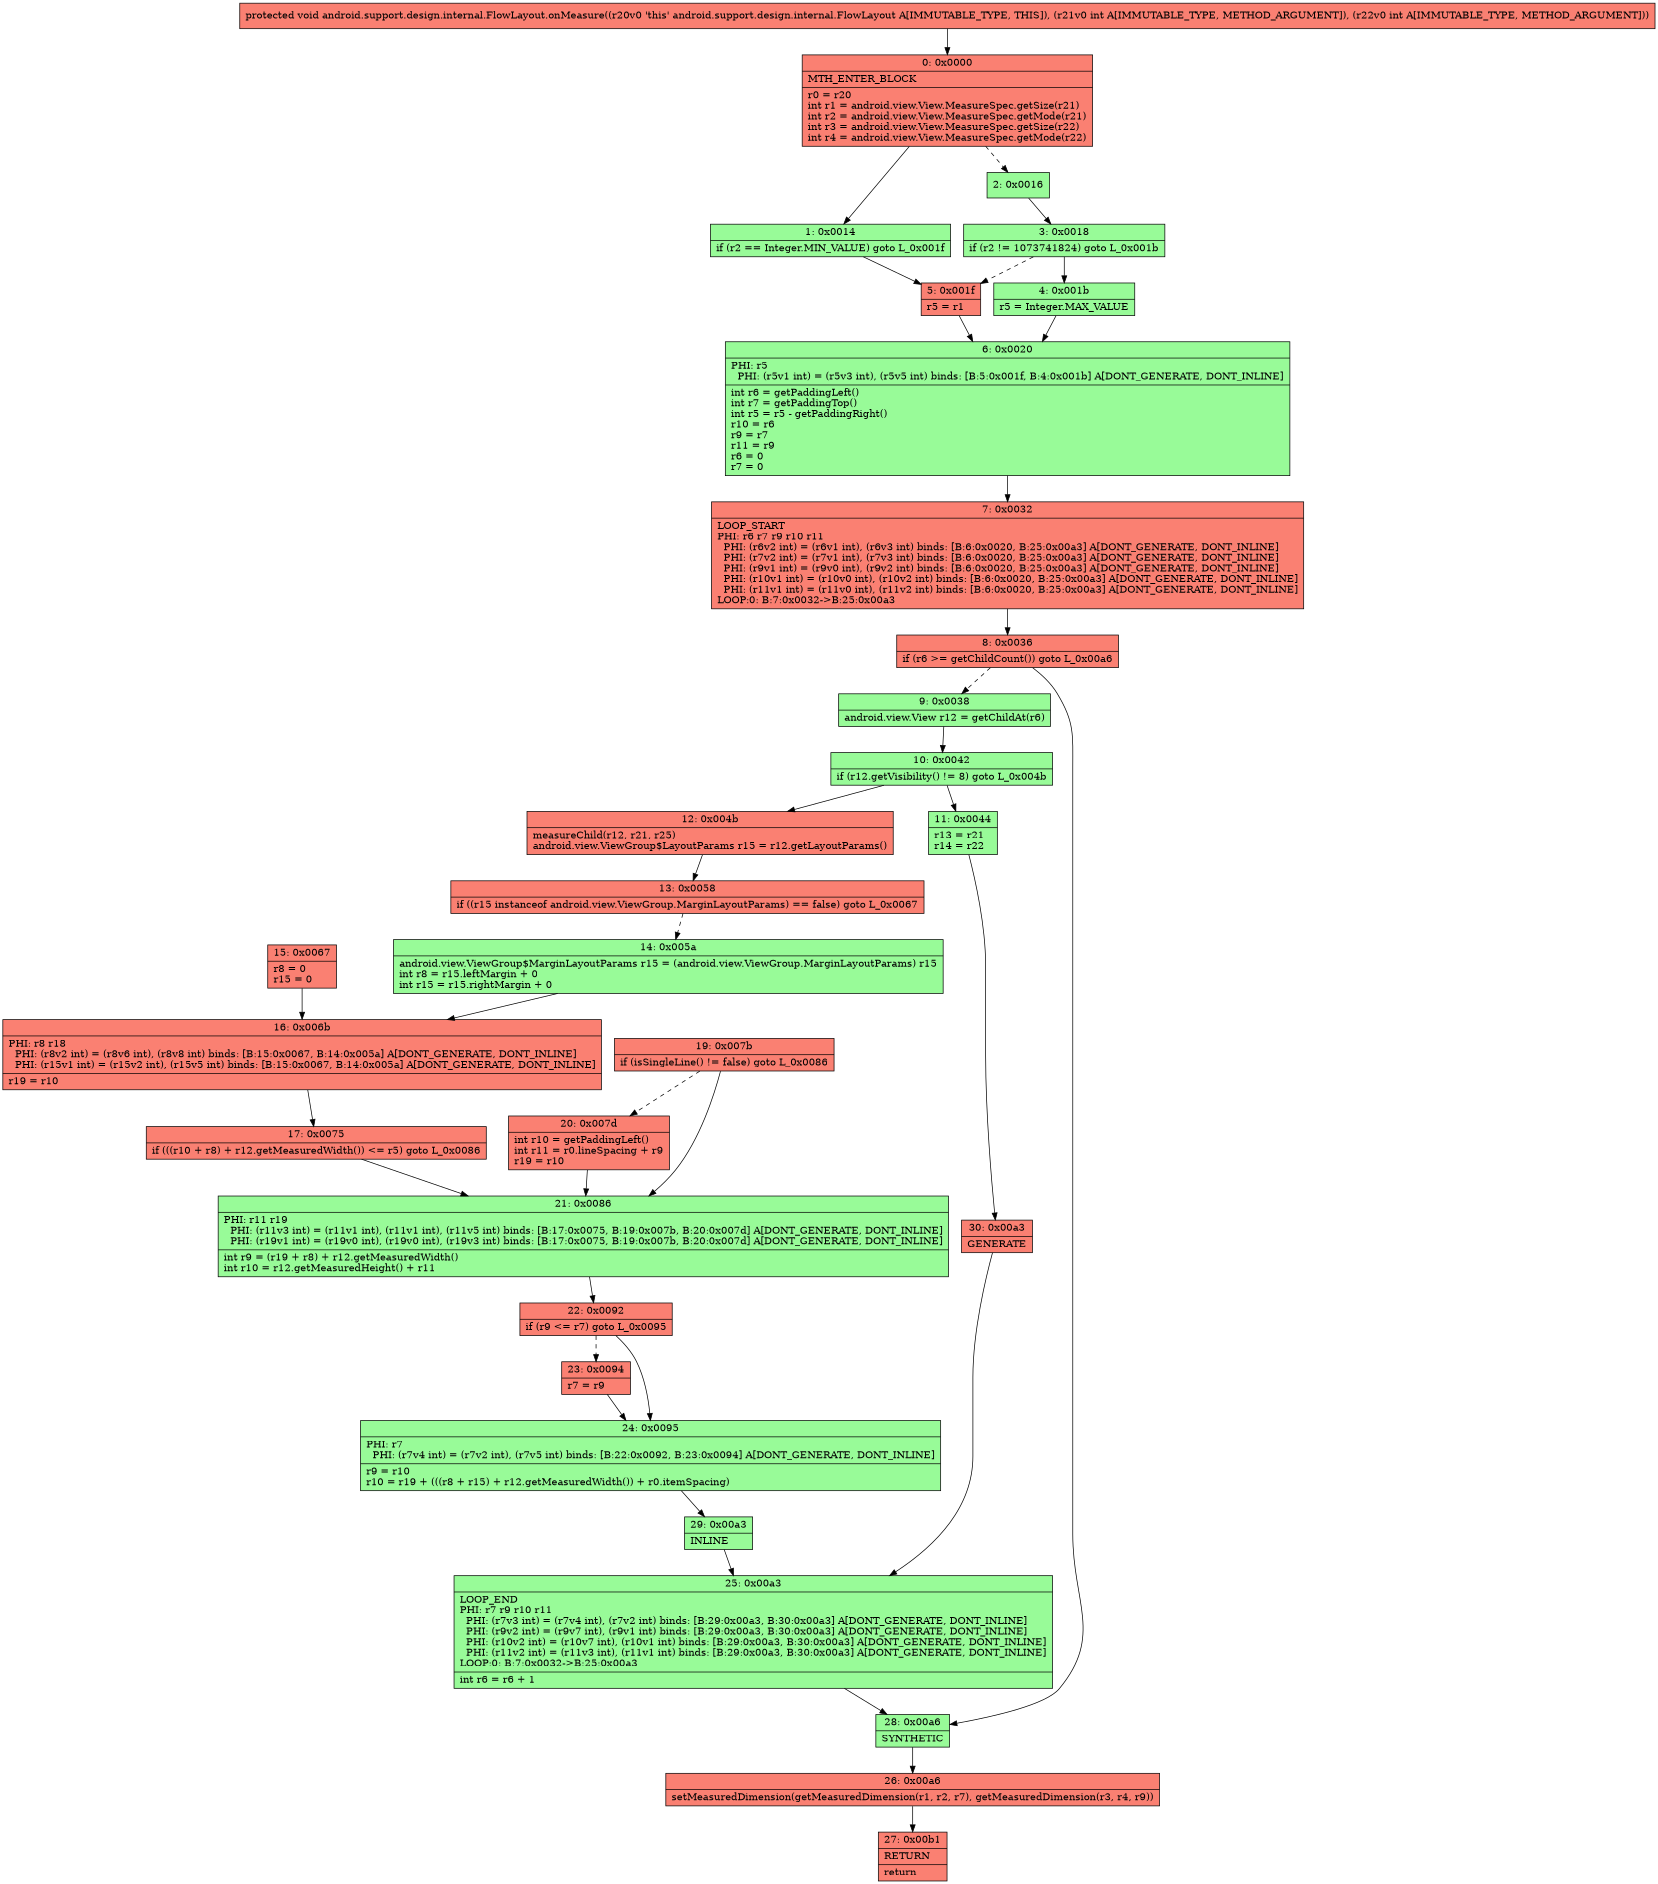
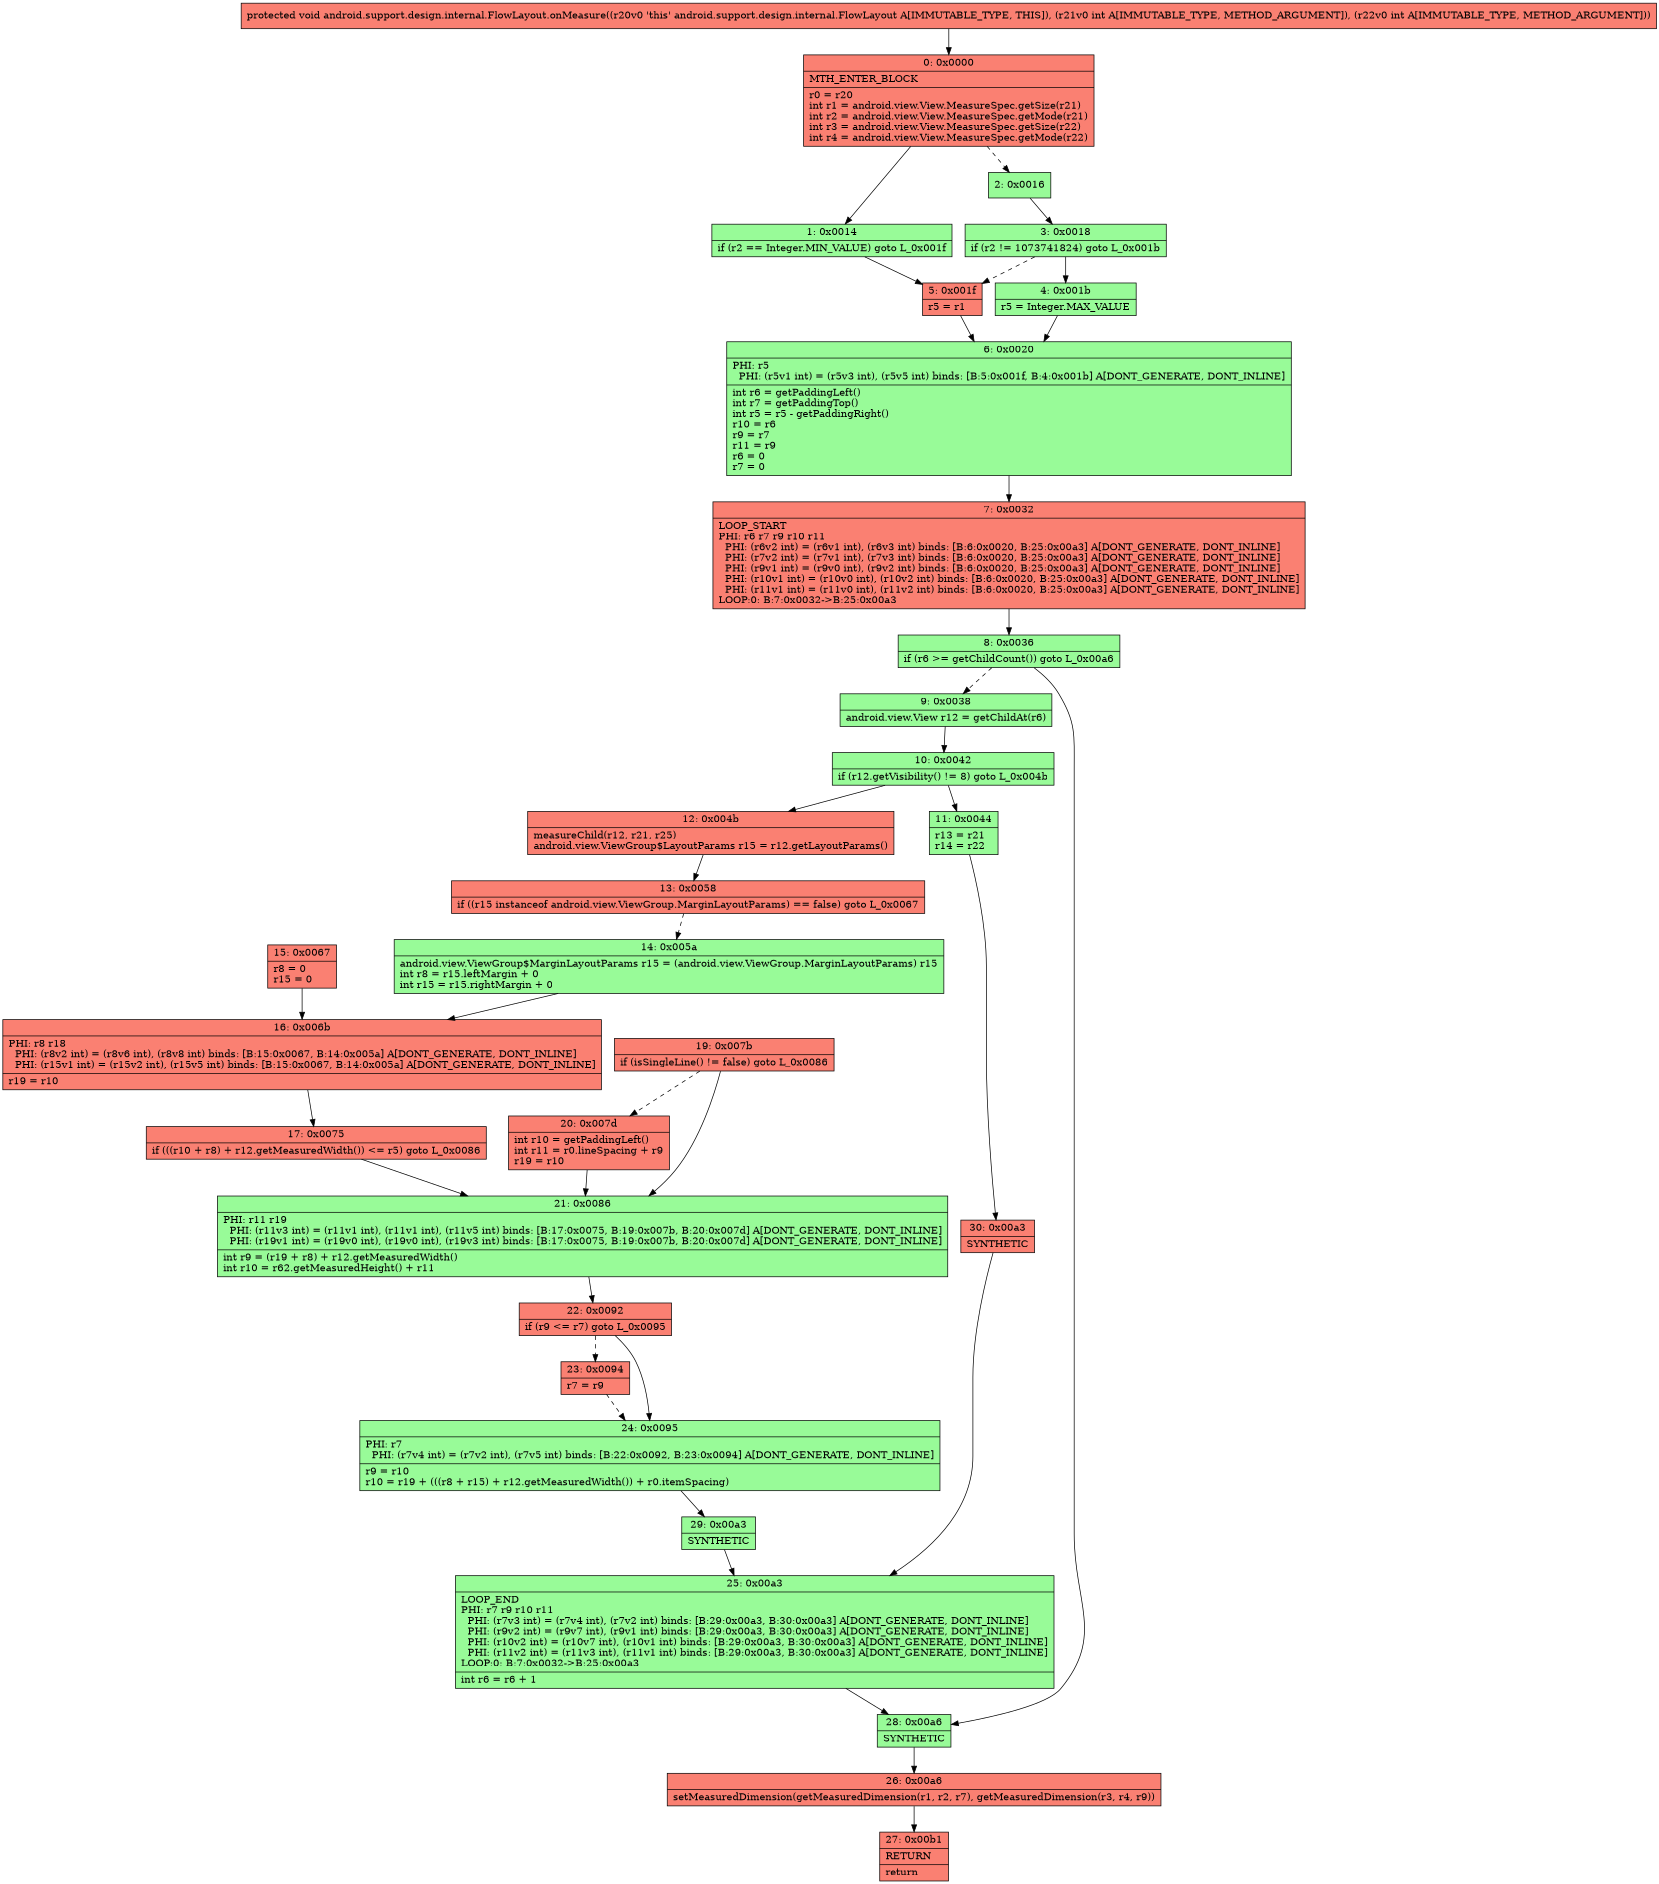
(1008, 651) -> (1009, 651)
(997, 1244) -> (998, 1244)
(330, 1268) -> (329, 1268)
(615, 1405) -> (614, 1405)
(710, 1541) -> (719, 1541)
